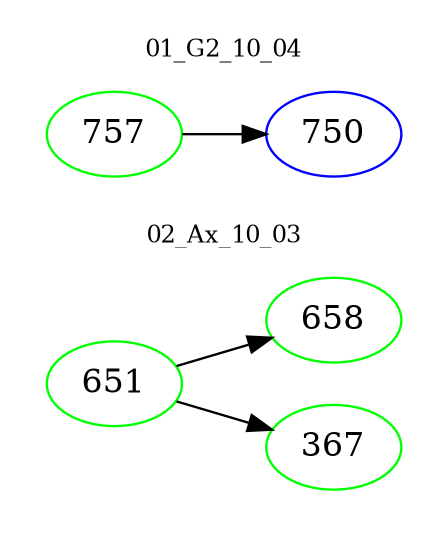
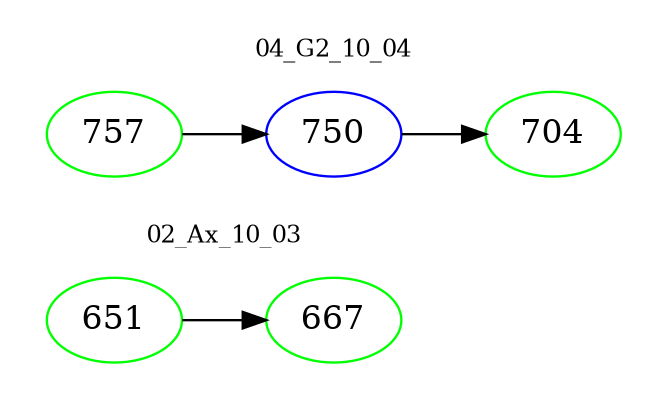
(224, 51) -> (334, 51)
none -> (553, 134)
(334, 320) -> none
(334, 447) -> (334, 320)
